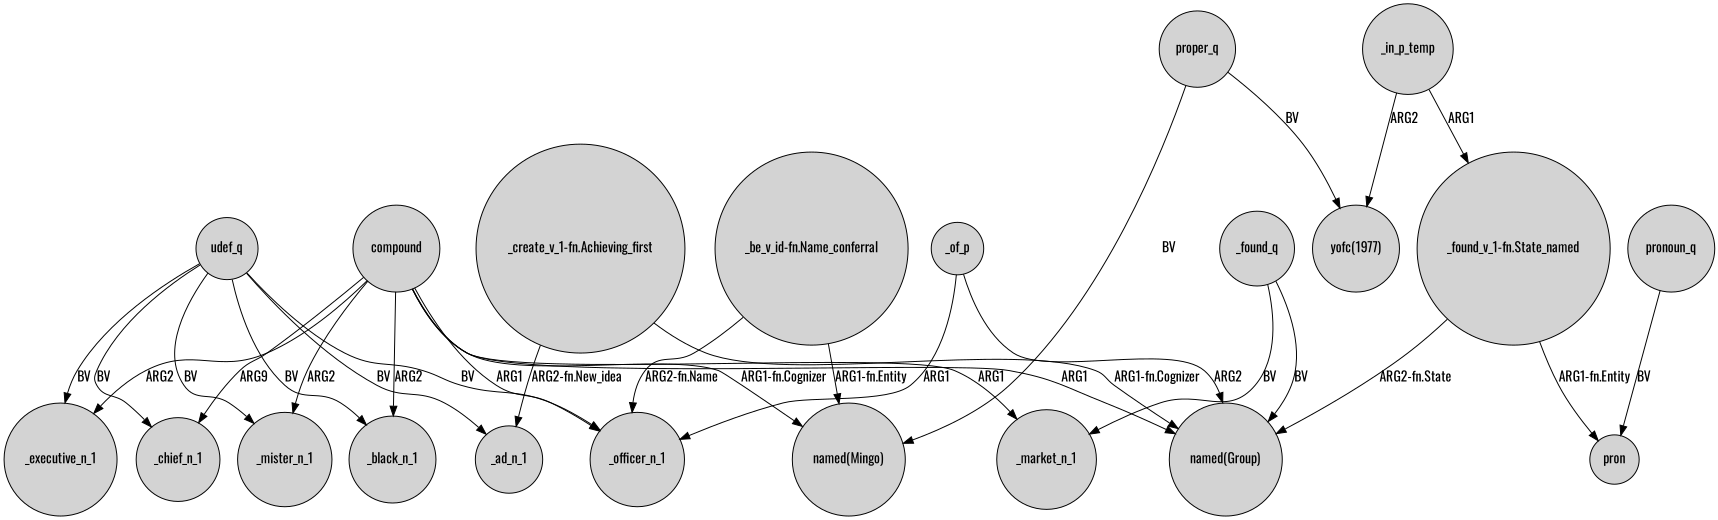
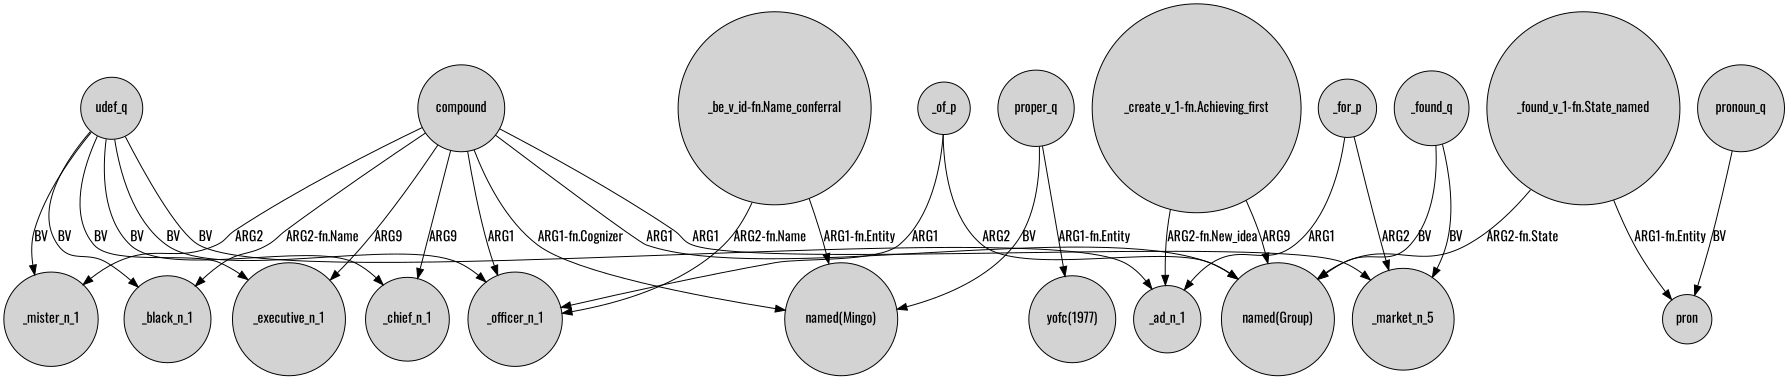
(1408, 49) -> none
none -> (1347, 108)
(1292, 119) -> (1094, 238)
(160, 378) -> (388, 238)
(409, 378) -> (323, 238)
(1157, 378) -> (1276, 238)
(1047, 460) -> (1403, 319)
